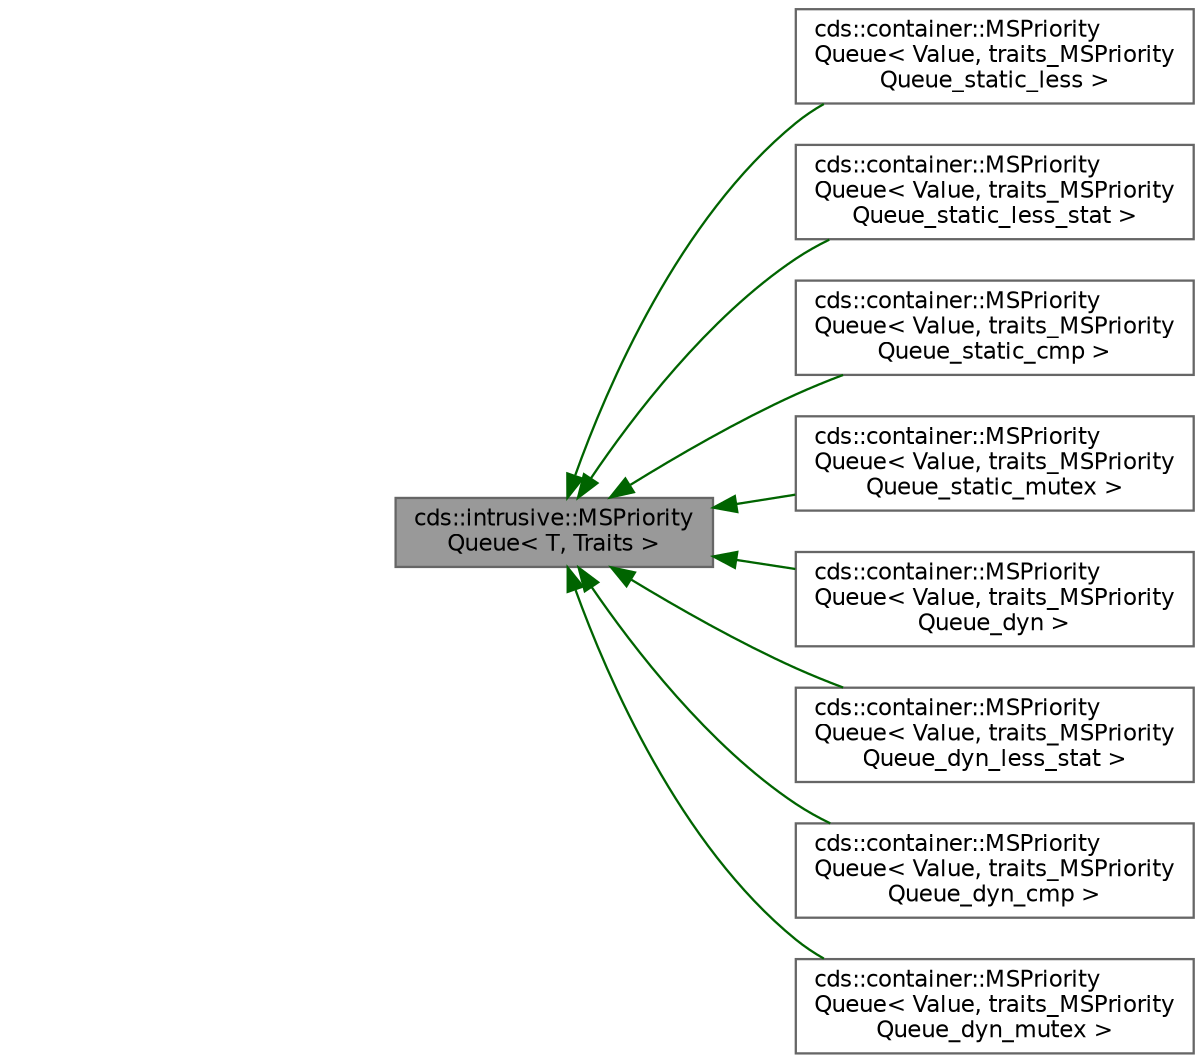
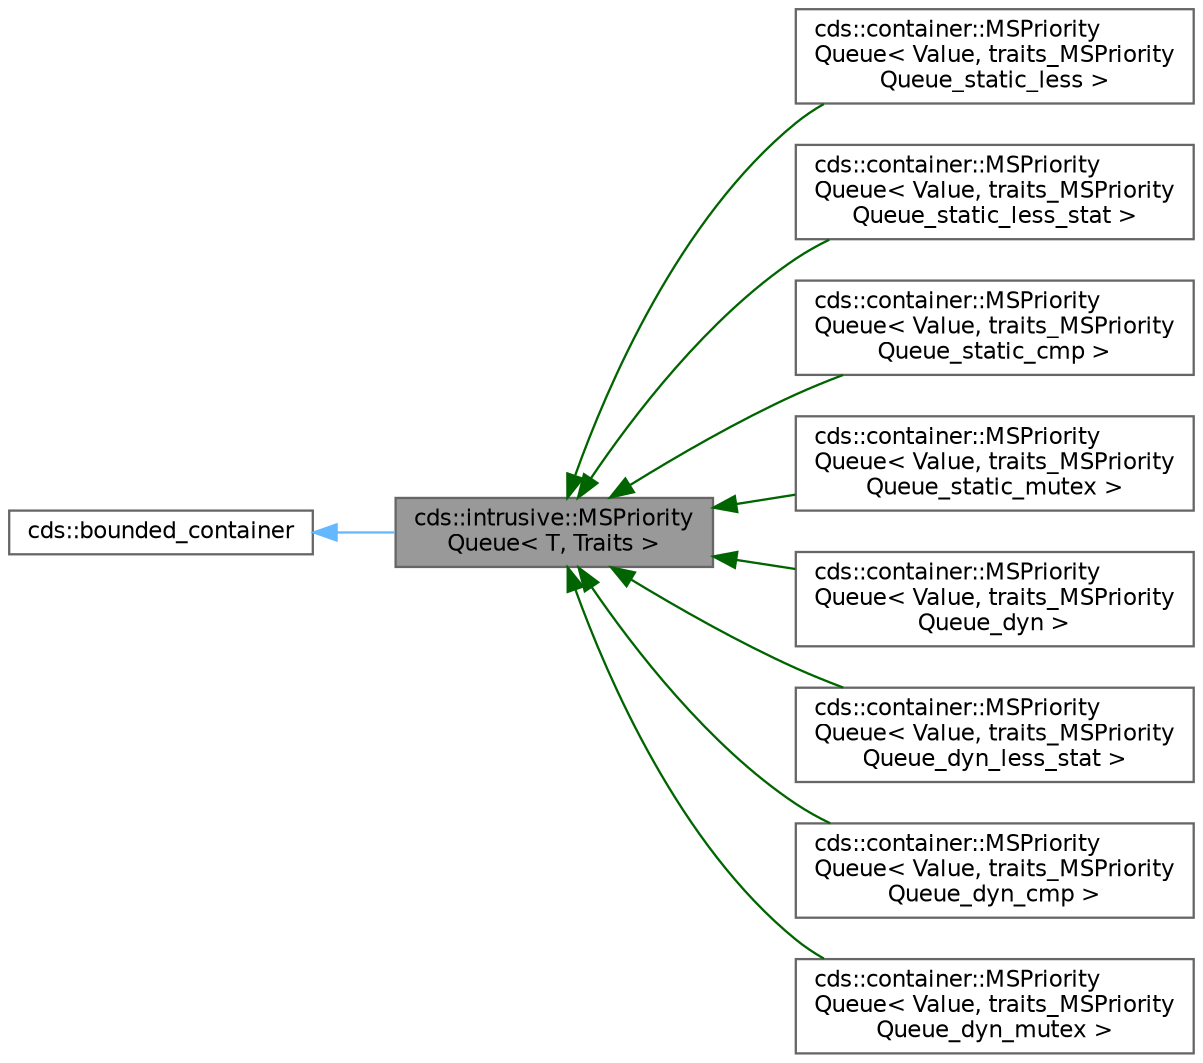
none -> (161, 532)
